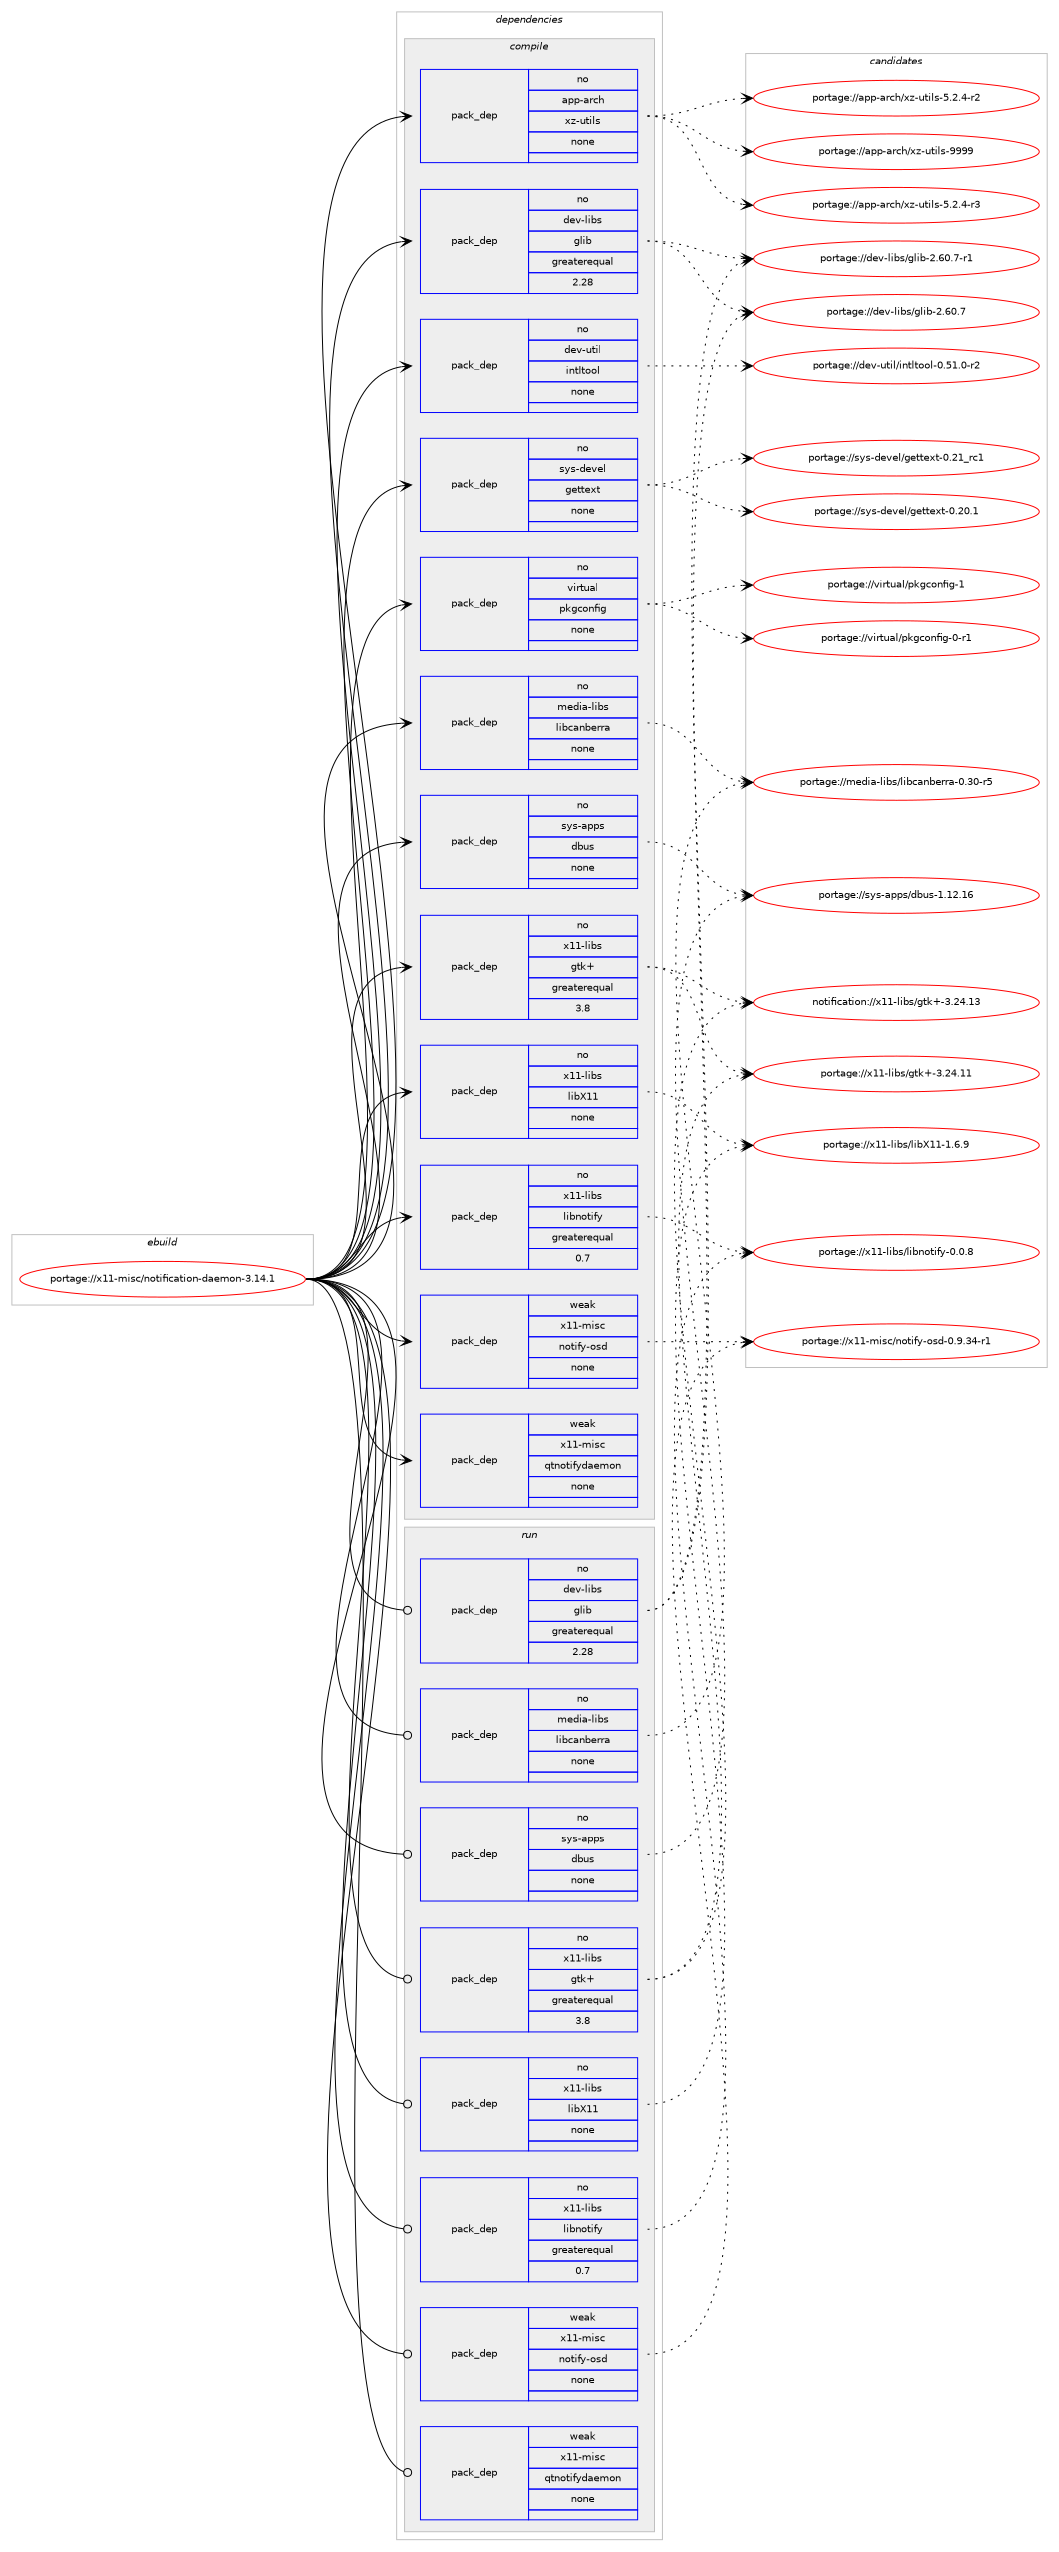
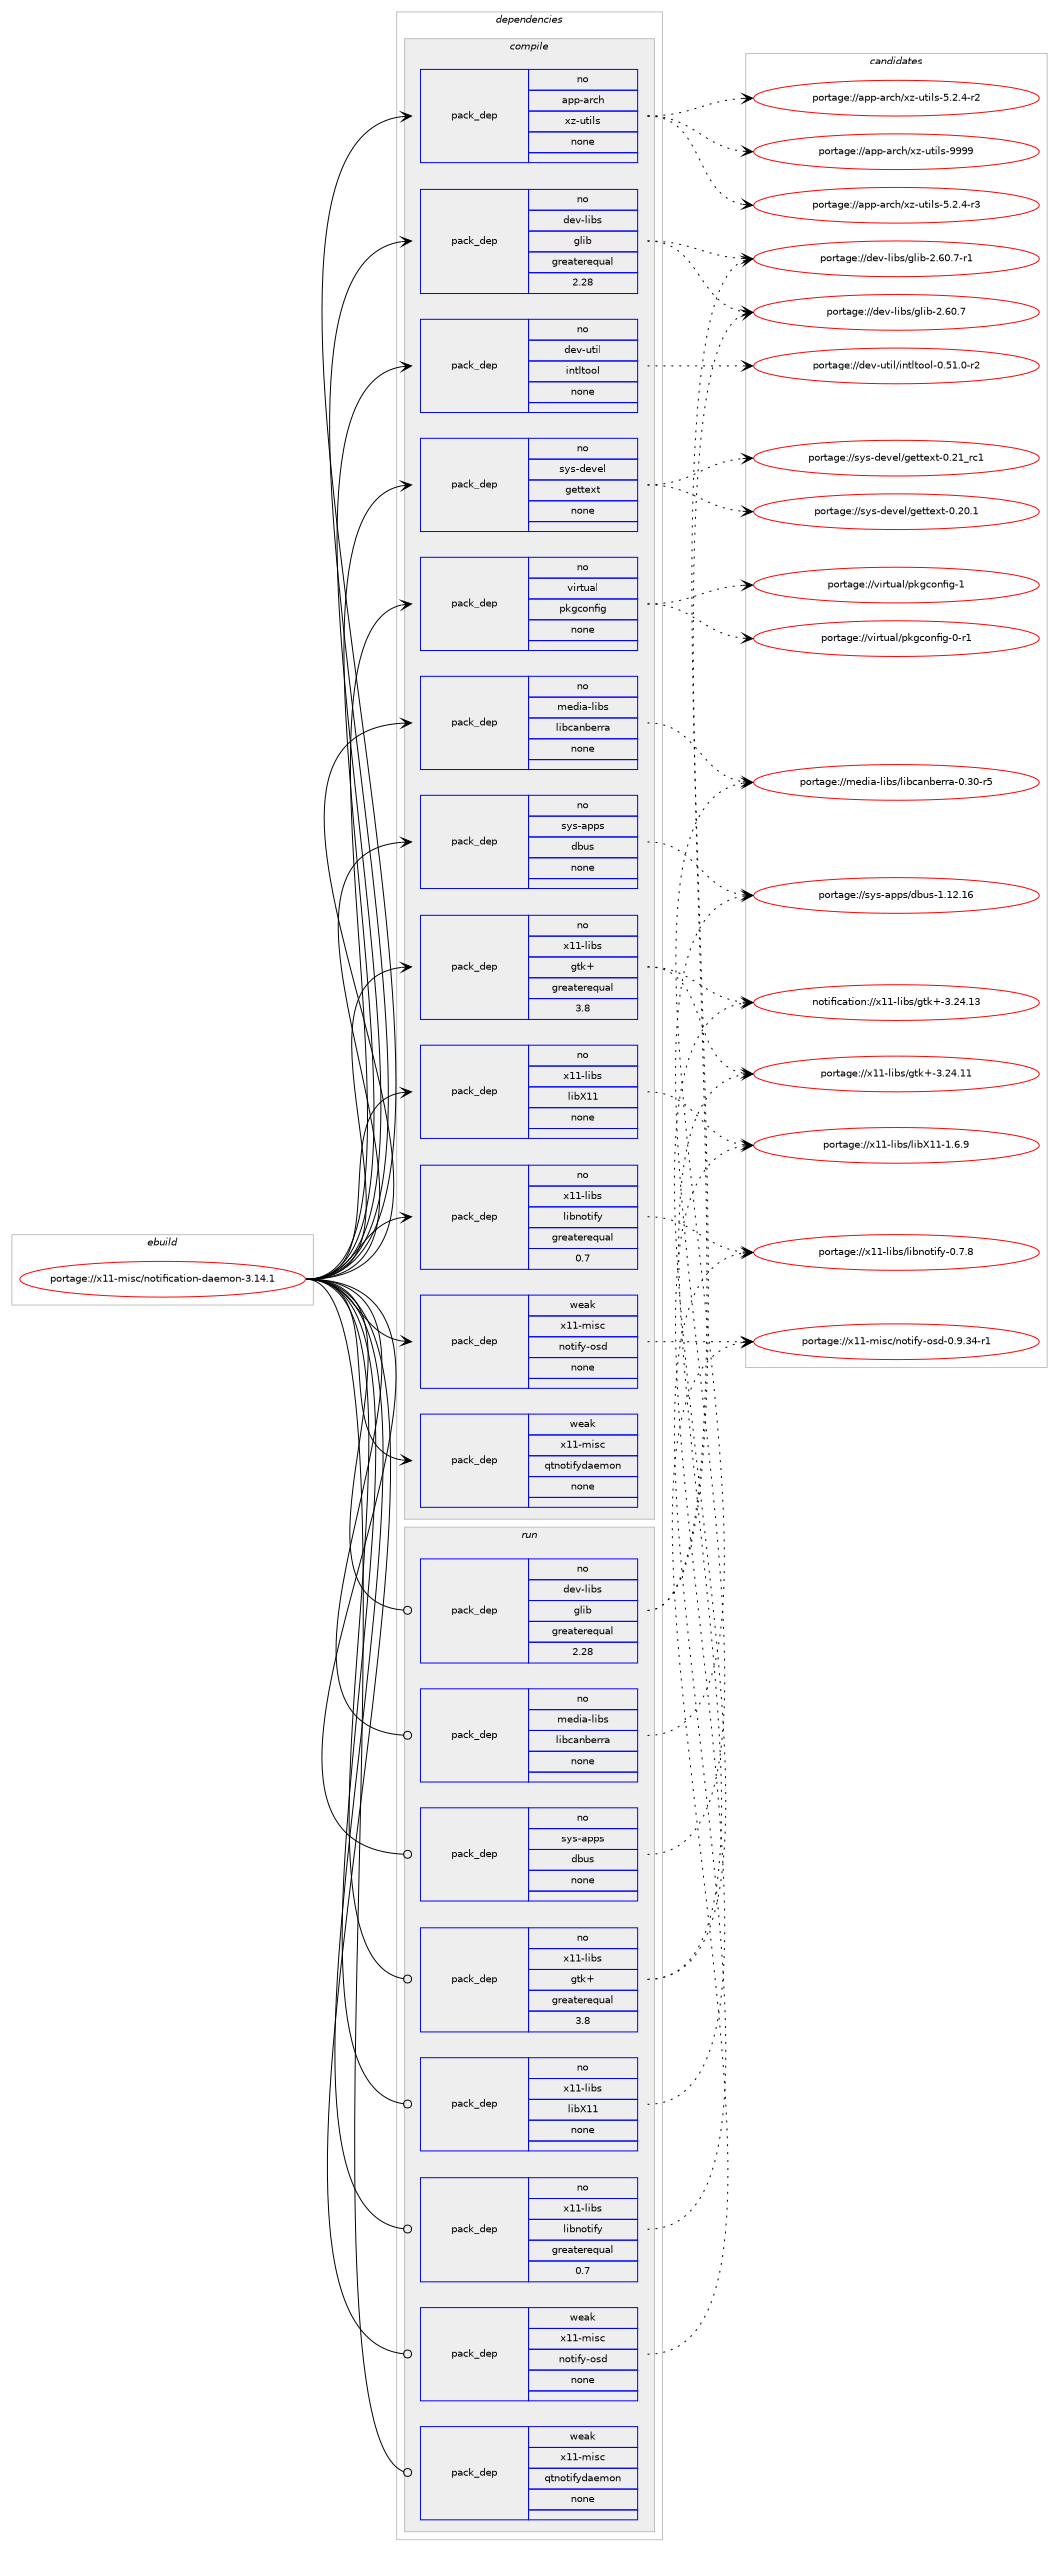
(896, 1252) -> (896, 1252)
